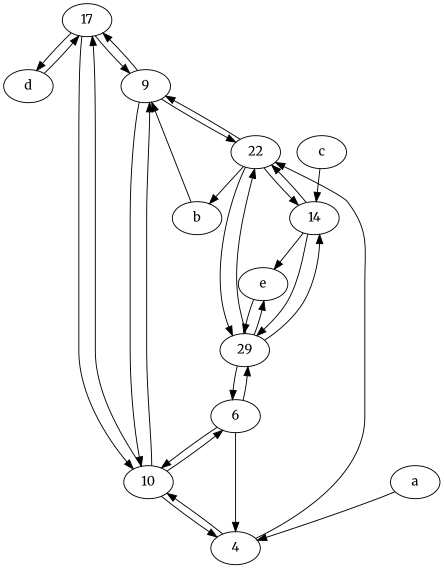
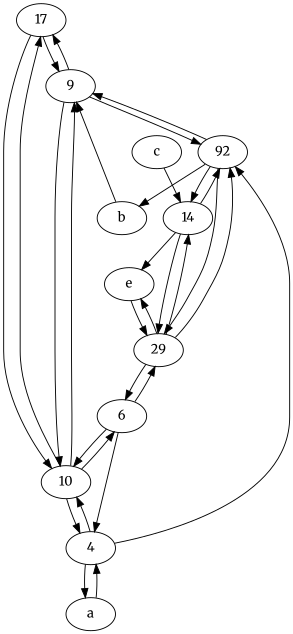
(28, 86) -> none
(256, 152) -> (223, 152)
none -> (85, 576)
